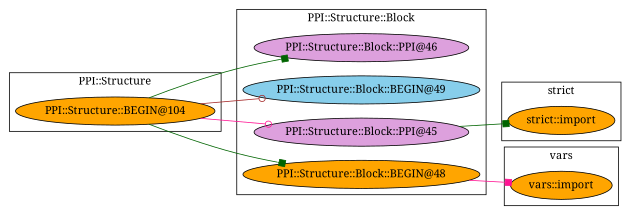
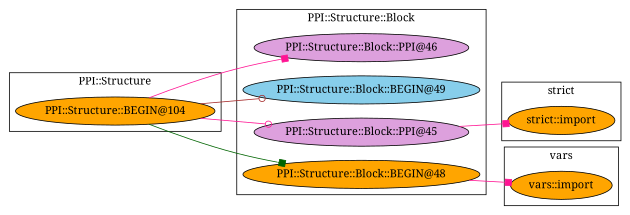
(204, 78) -> (204, 78)
(480, 125) -> (480, 125)
